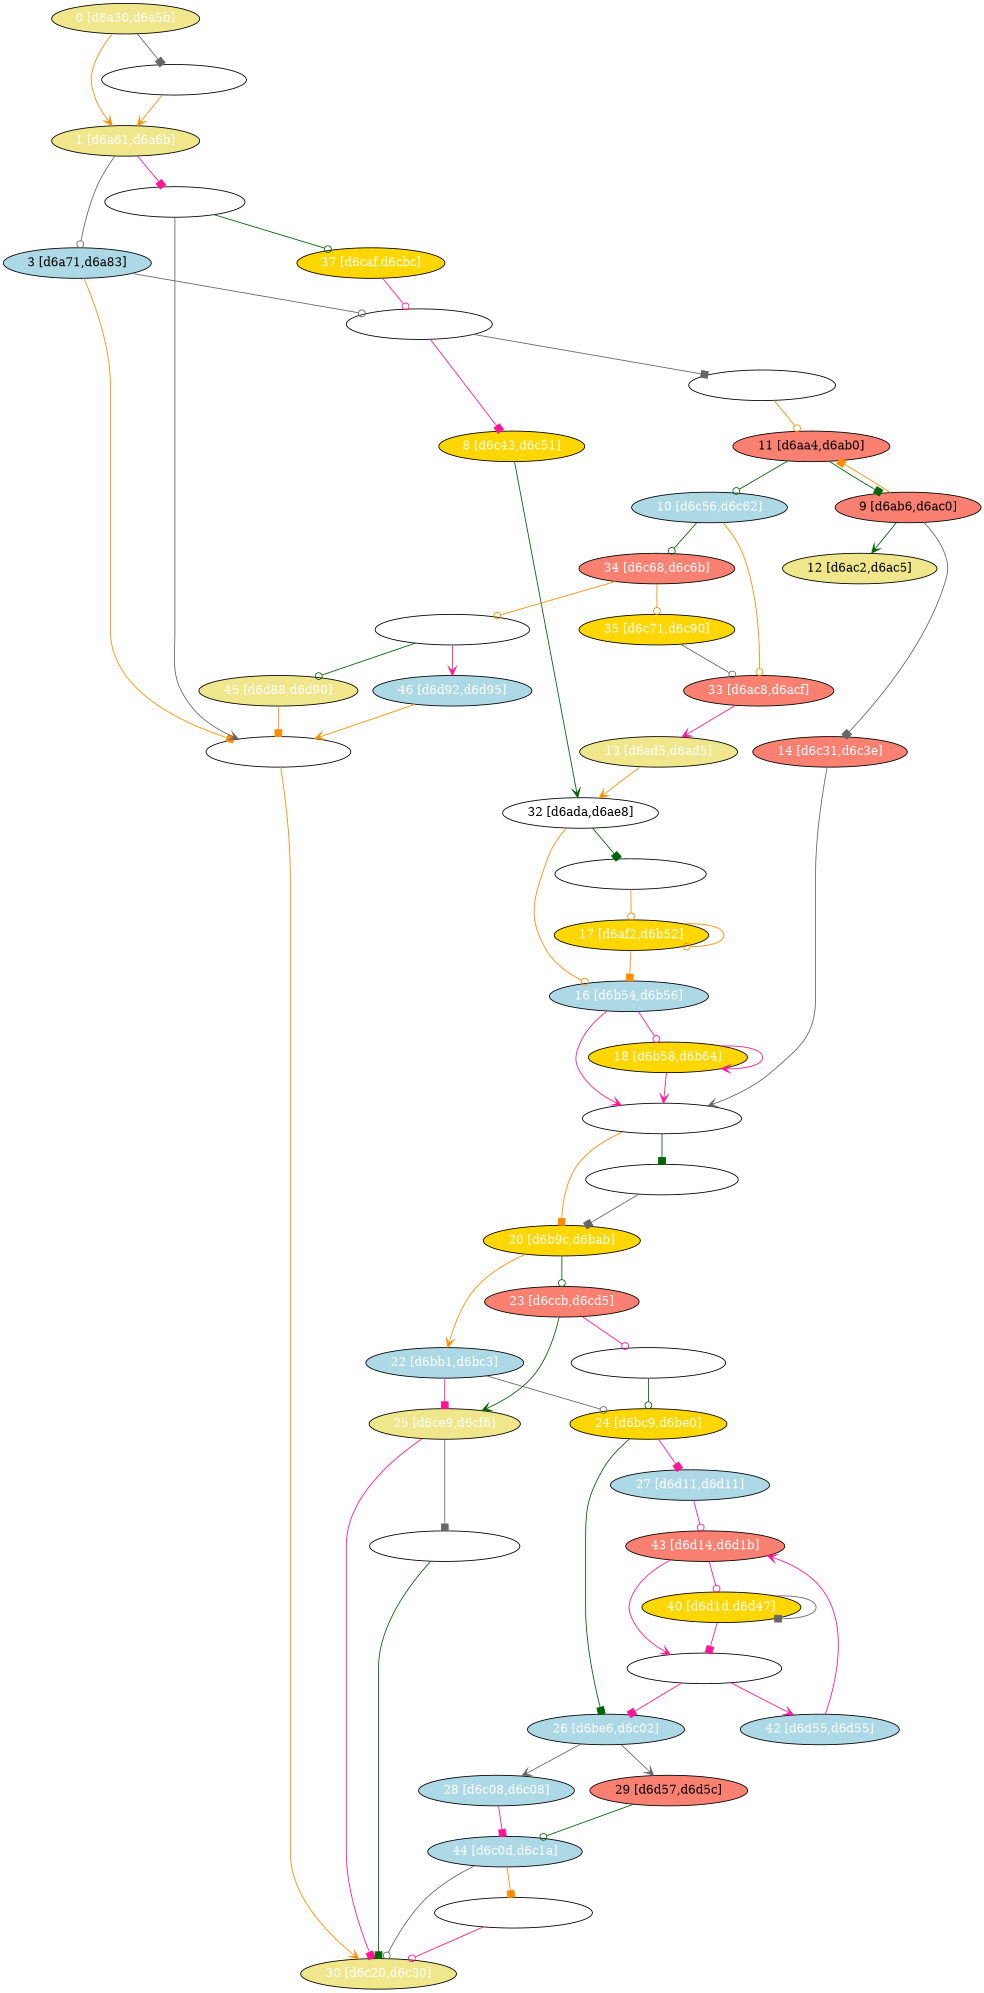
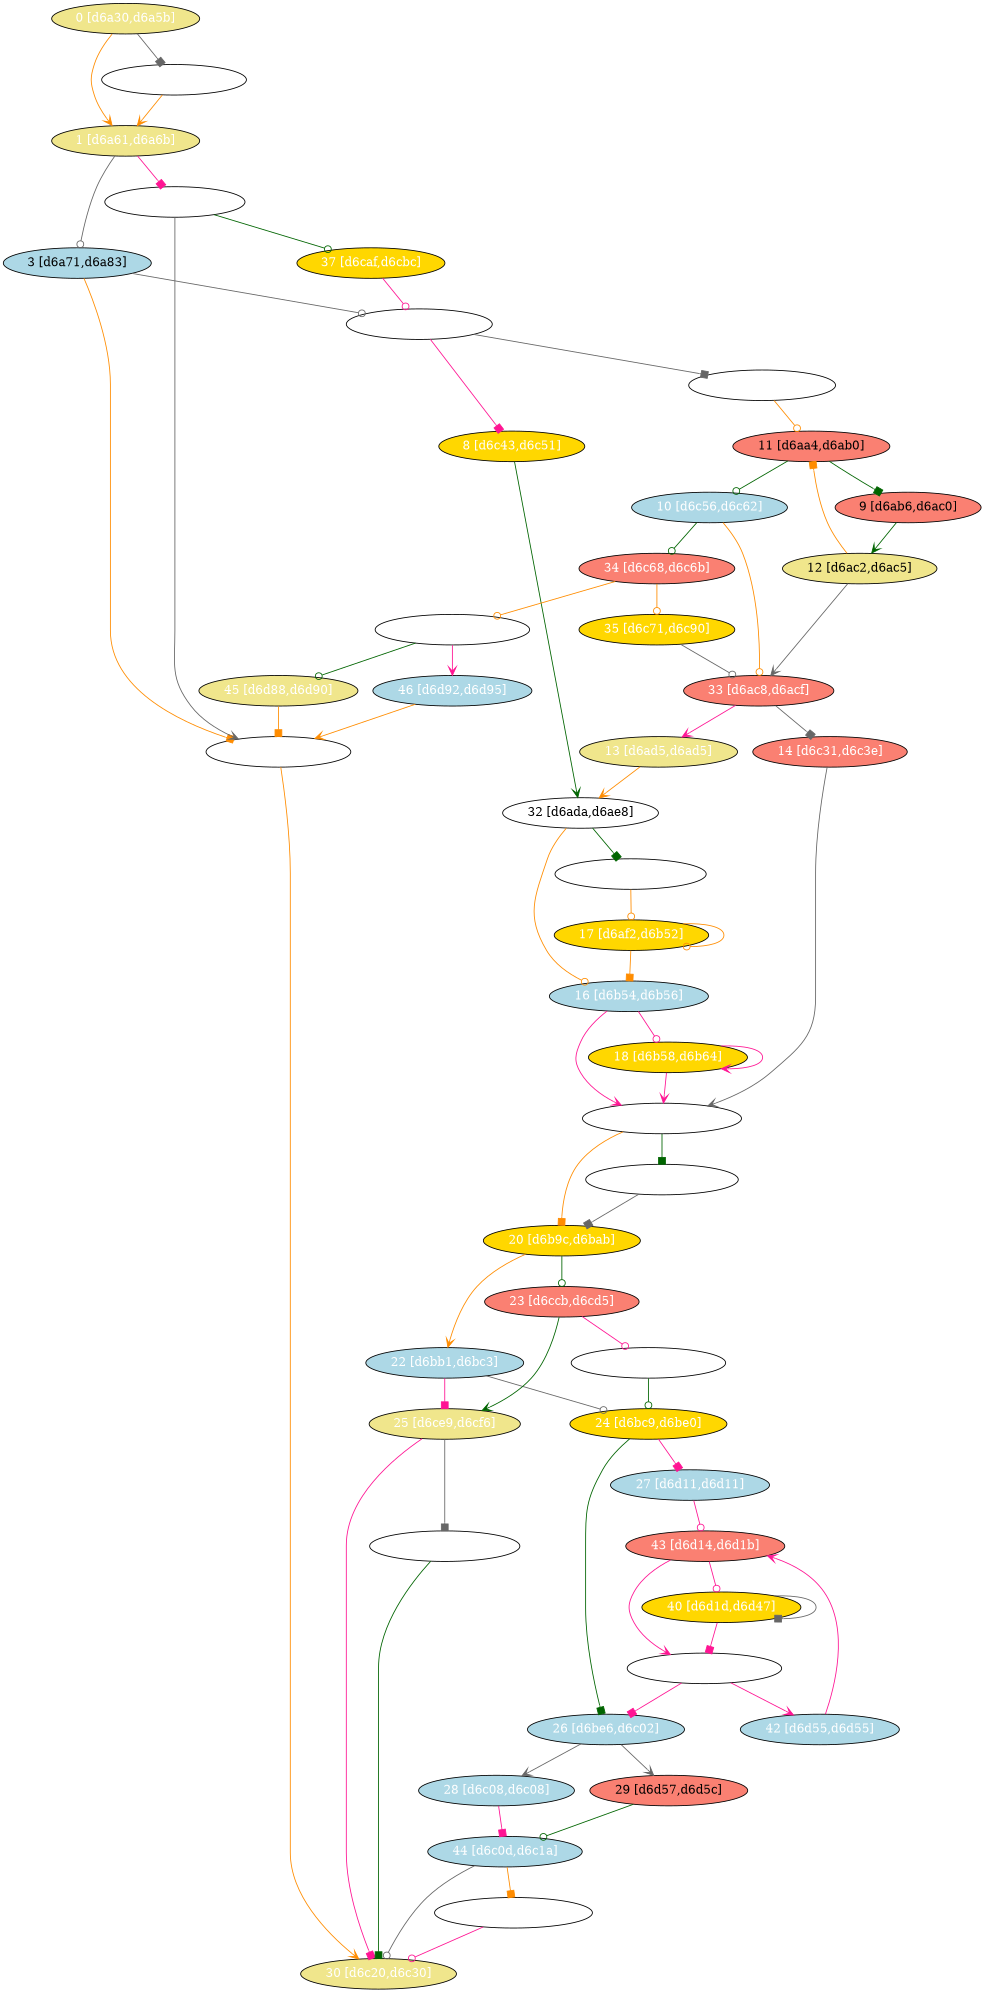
(868, 479) -> (824, 514)
none -> (812, 626)
(923, 633) -> (791, 718)
